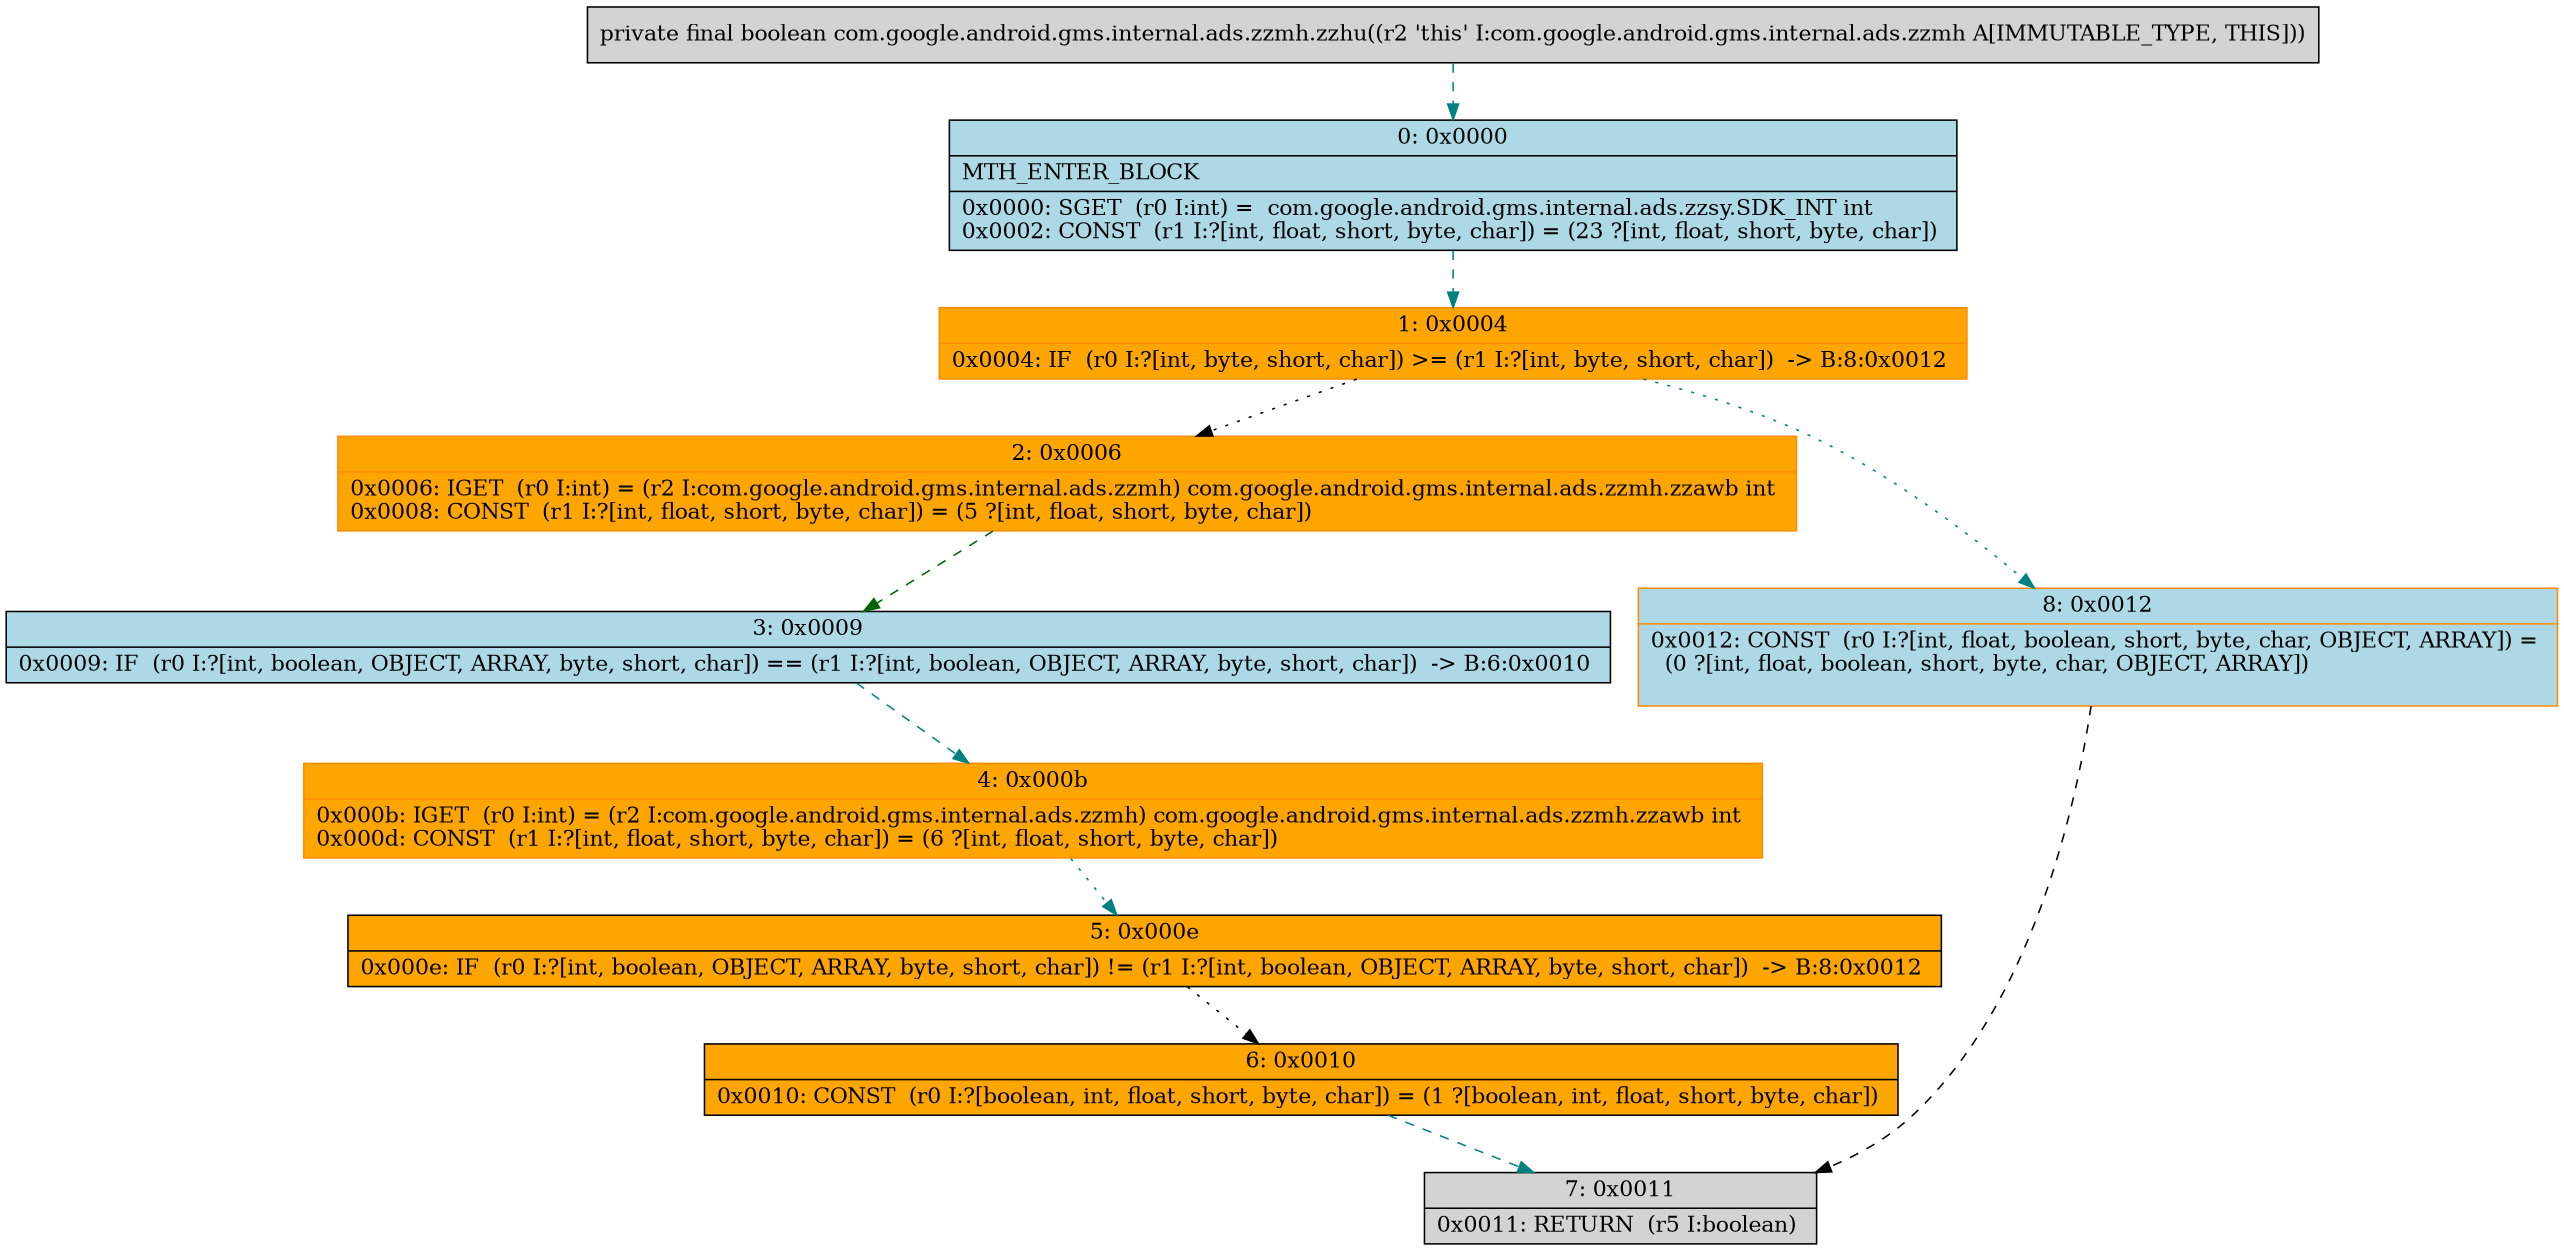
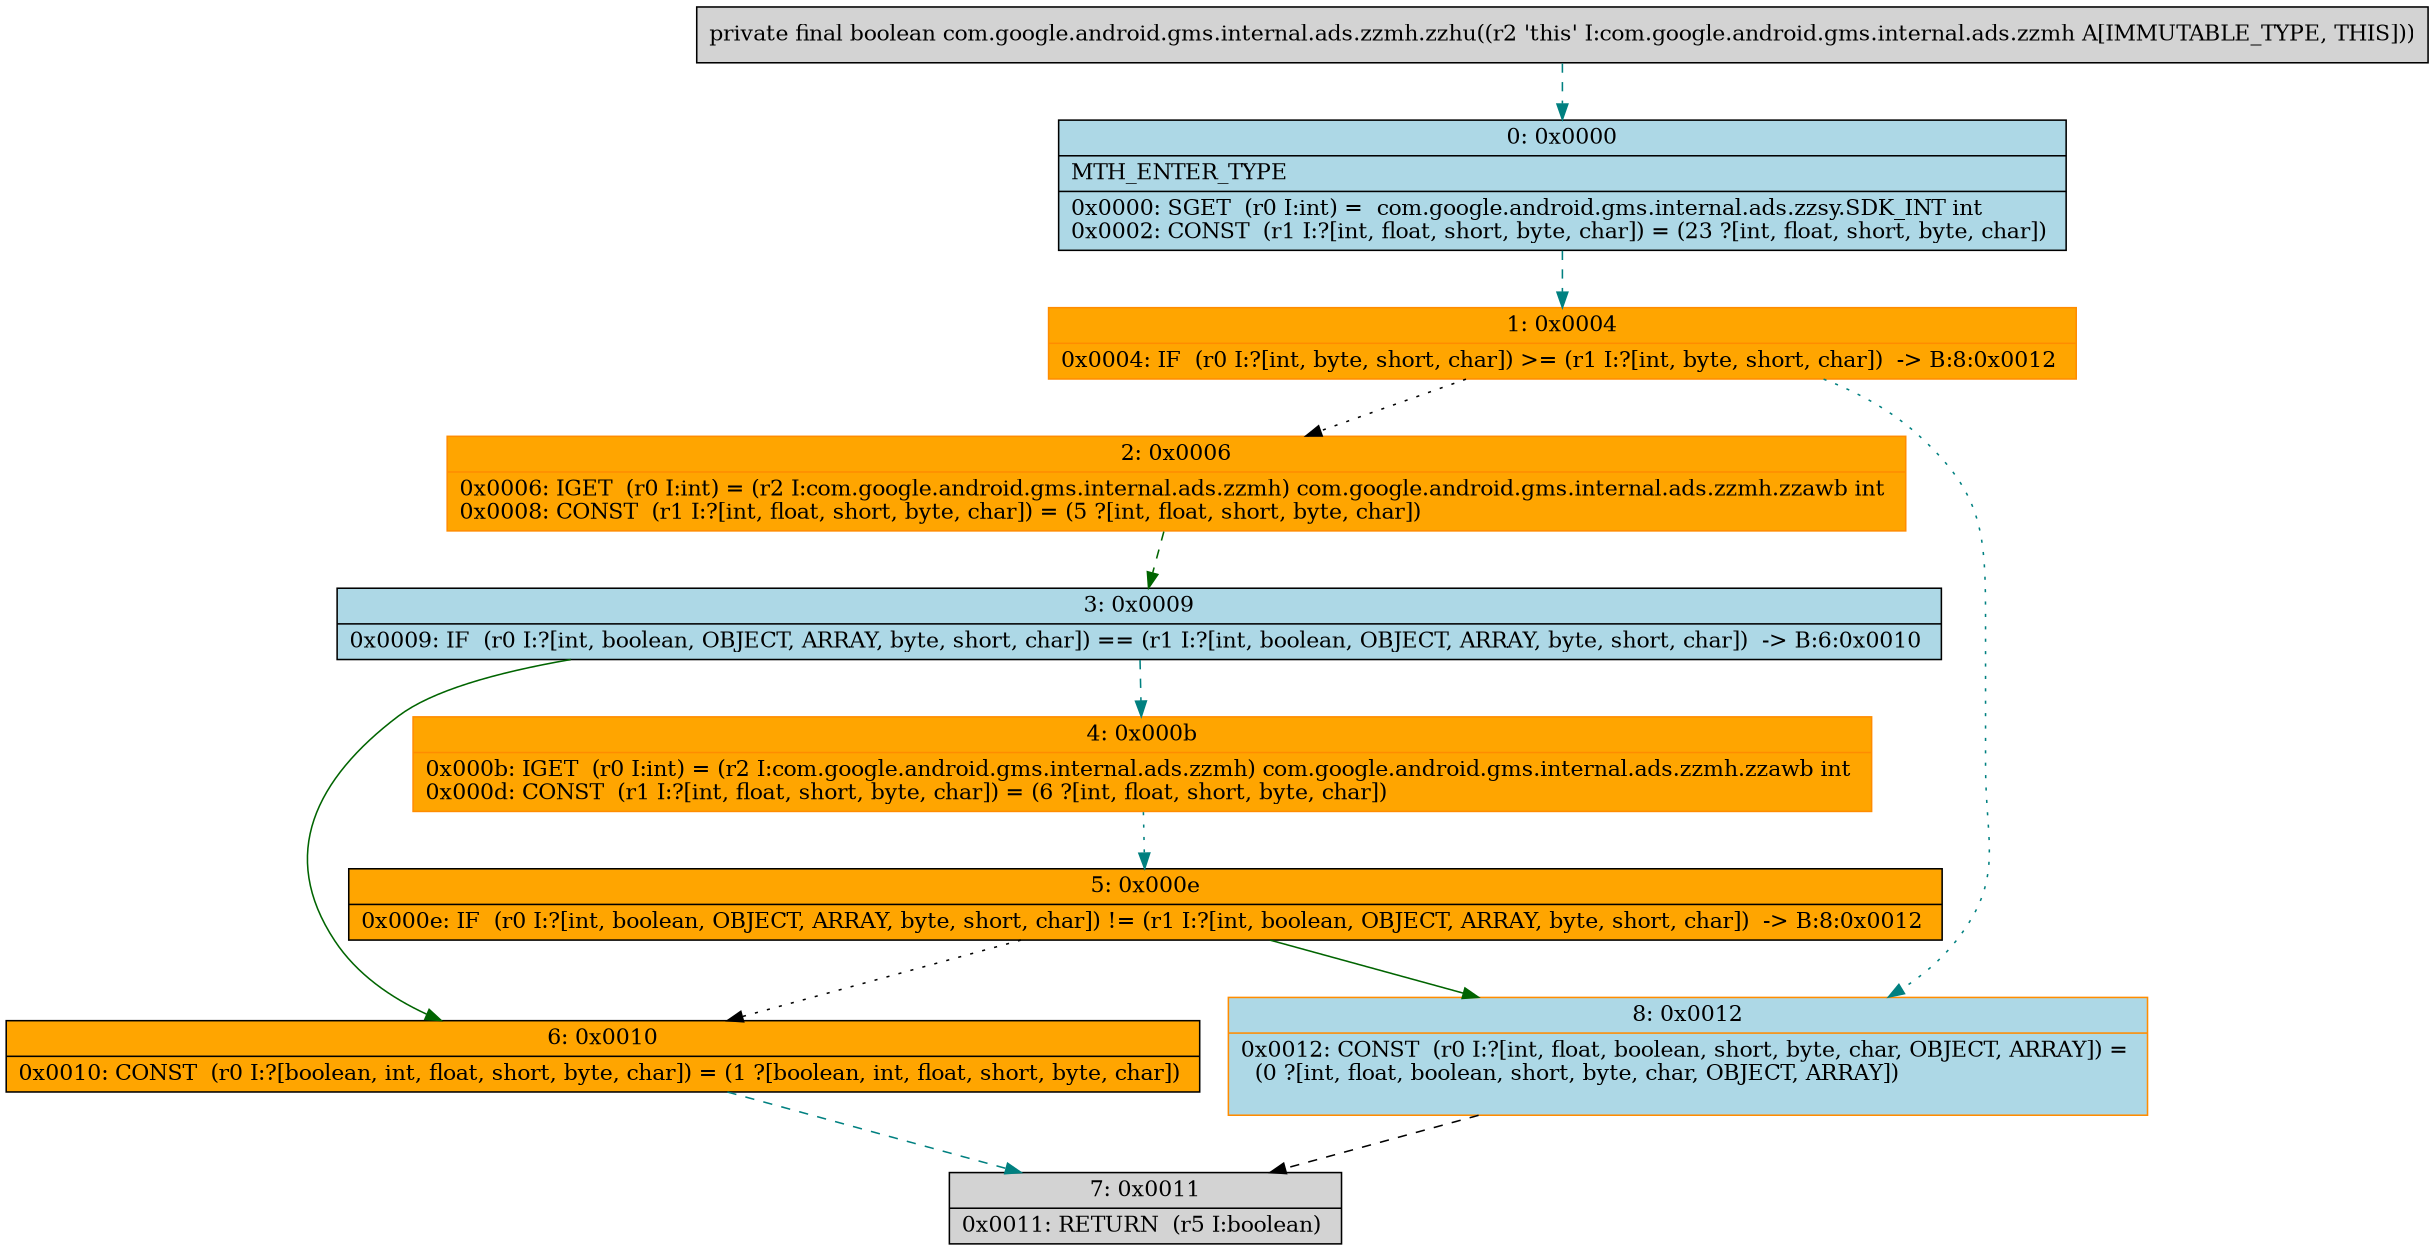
(1081, 173) -> (1180, 173)
none -> (330, 788)
none -> (1367, 967)
